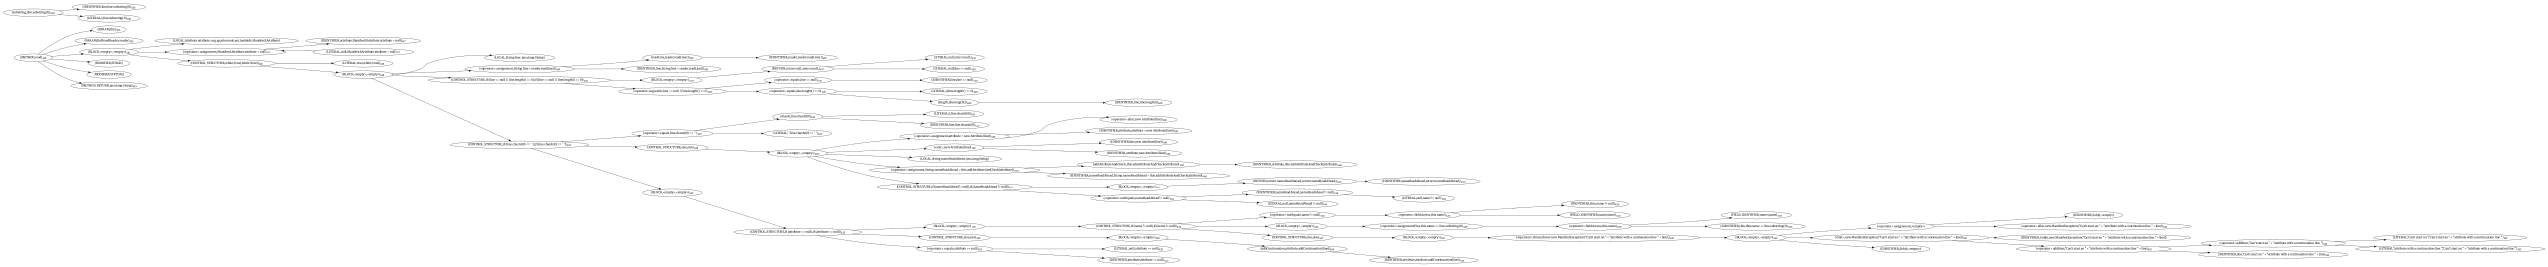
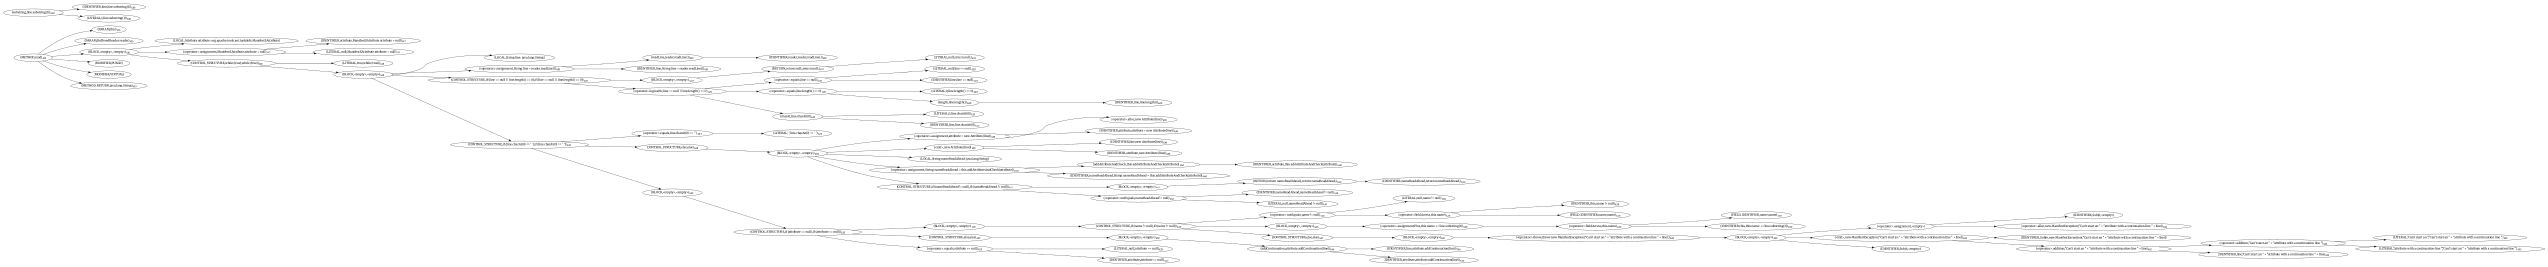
(300, 51) -> (298, 53)
(878, 69) -> (875, 74)
(736, 125) -> (735, 104)
(1368, 196) -> (1366, 208)
none -> (1424, 249)
